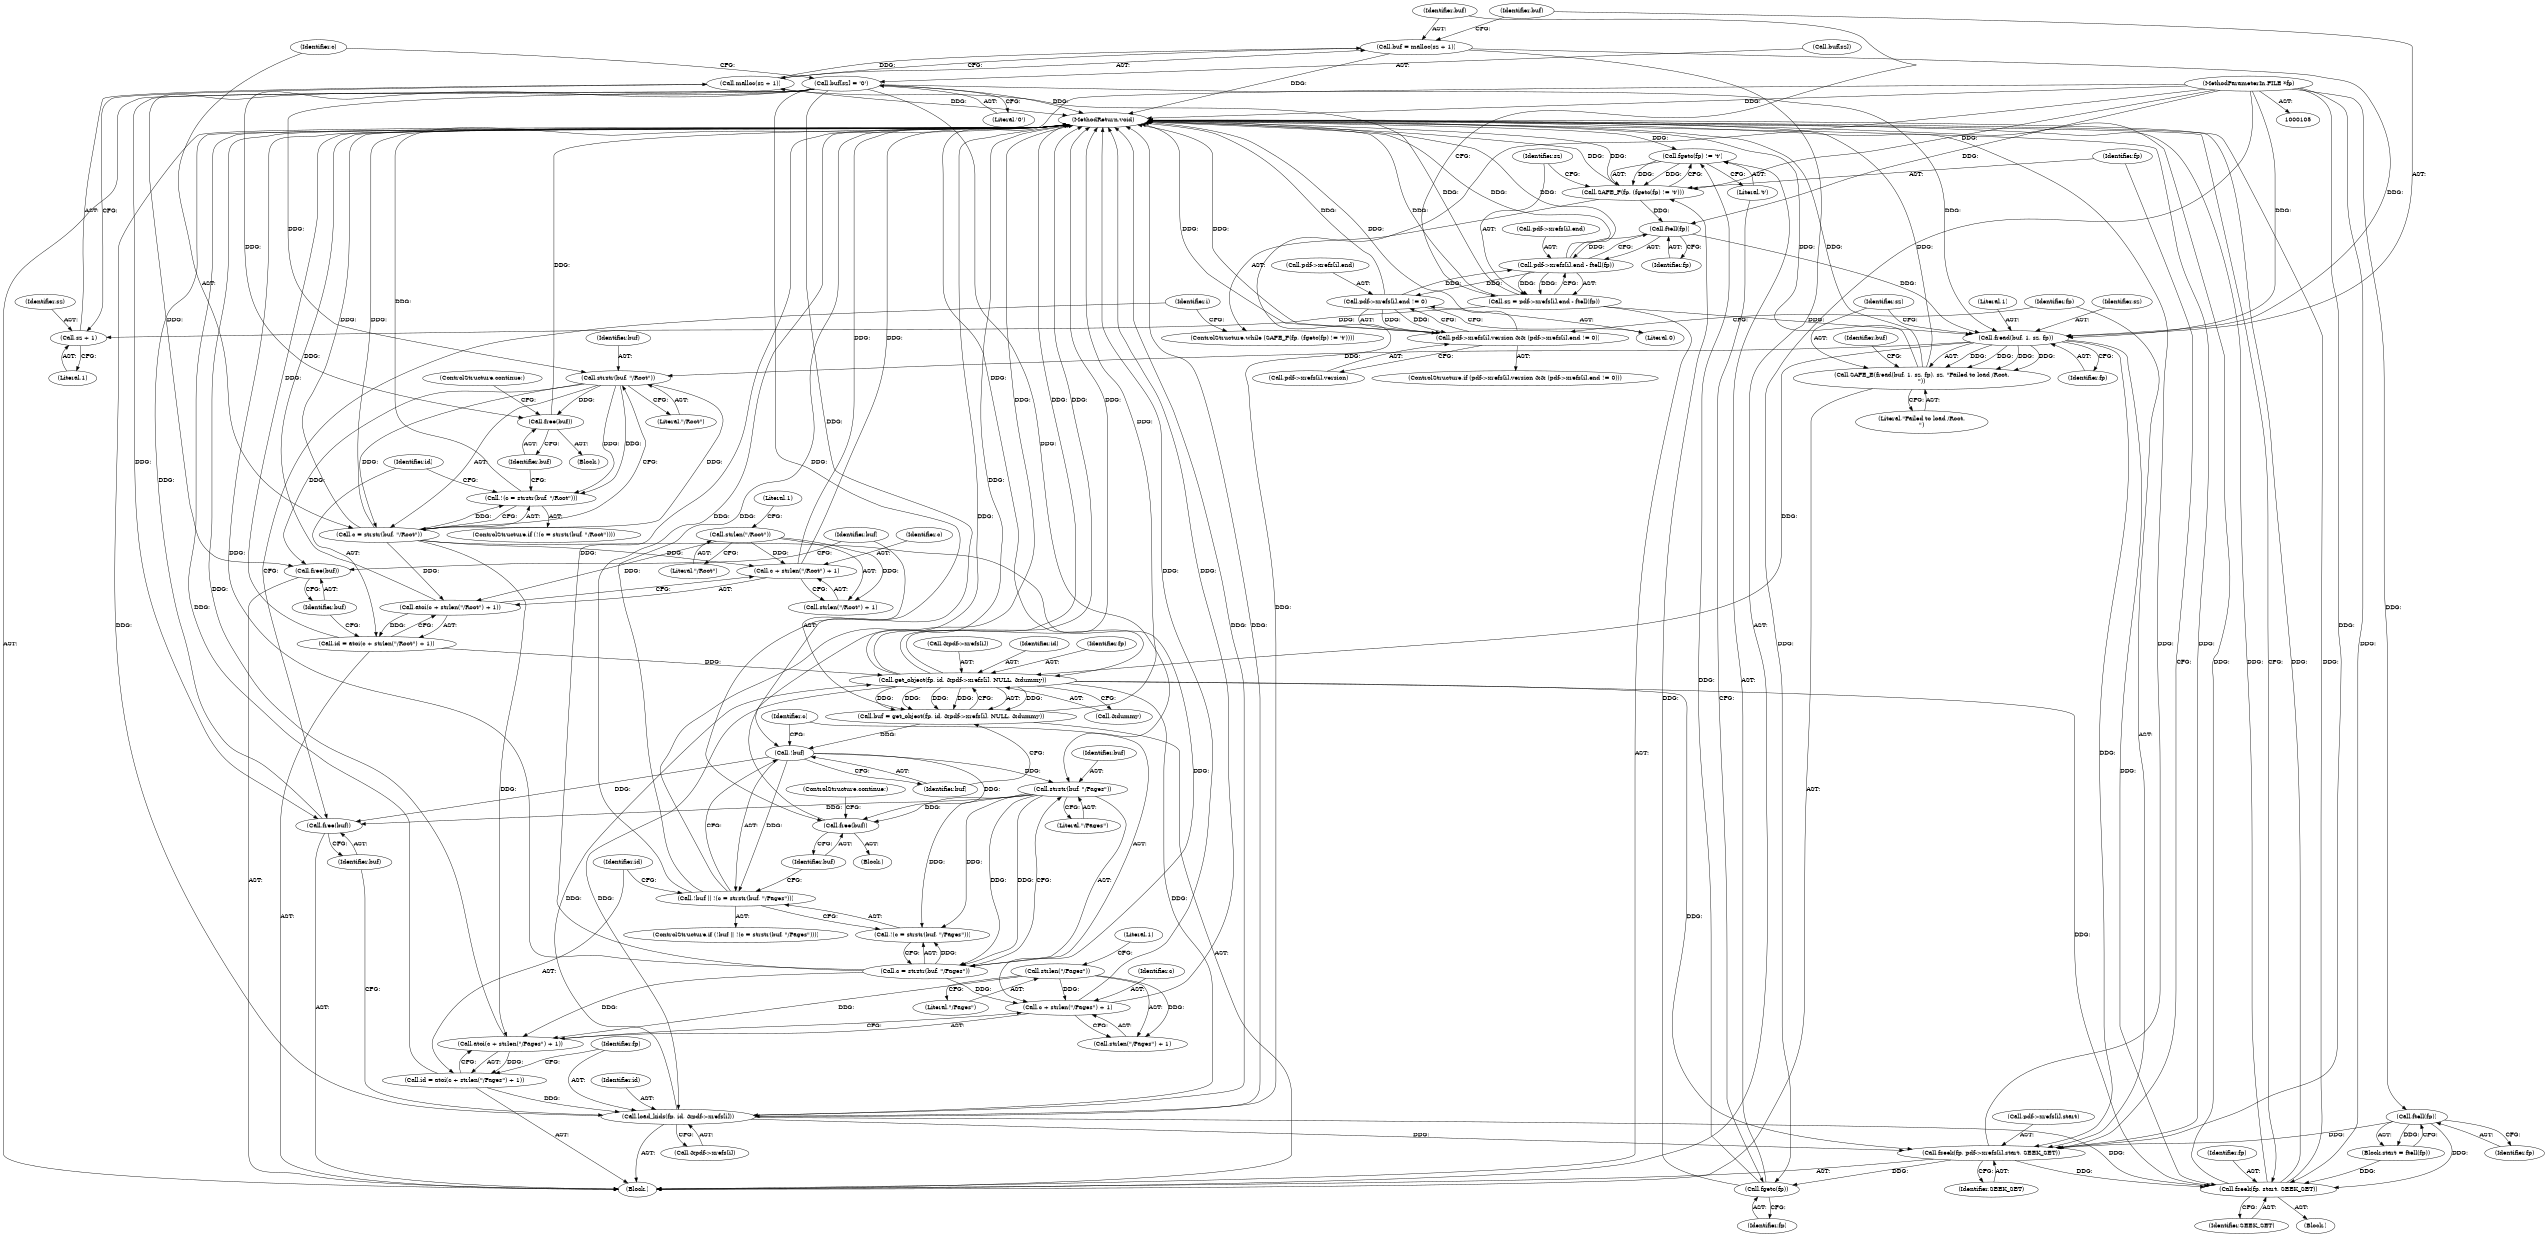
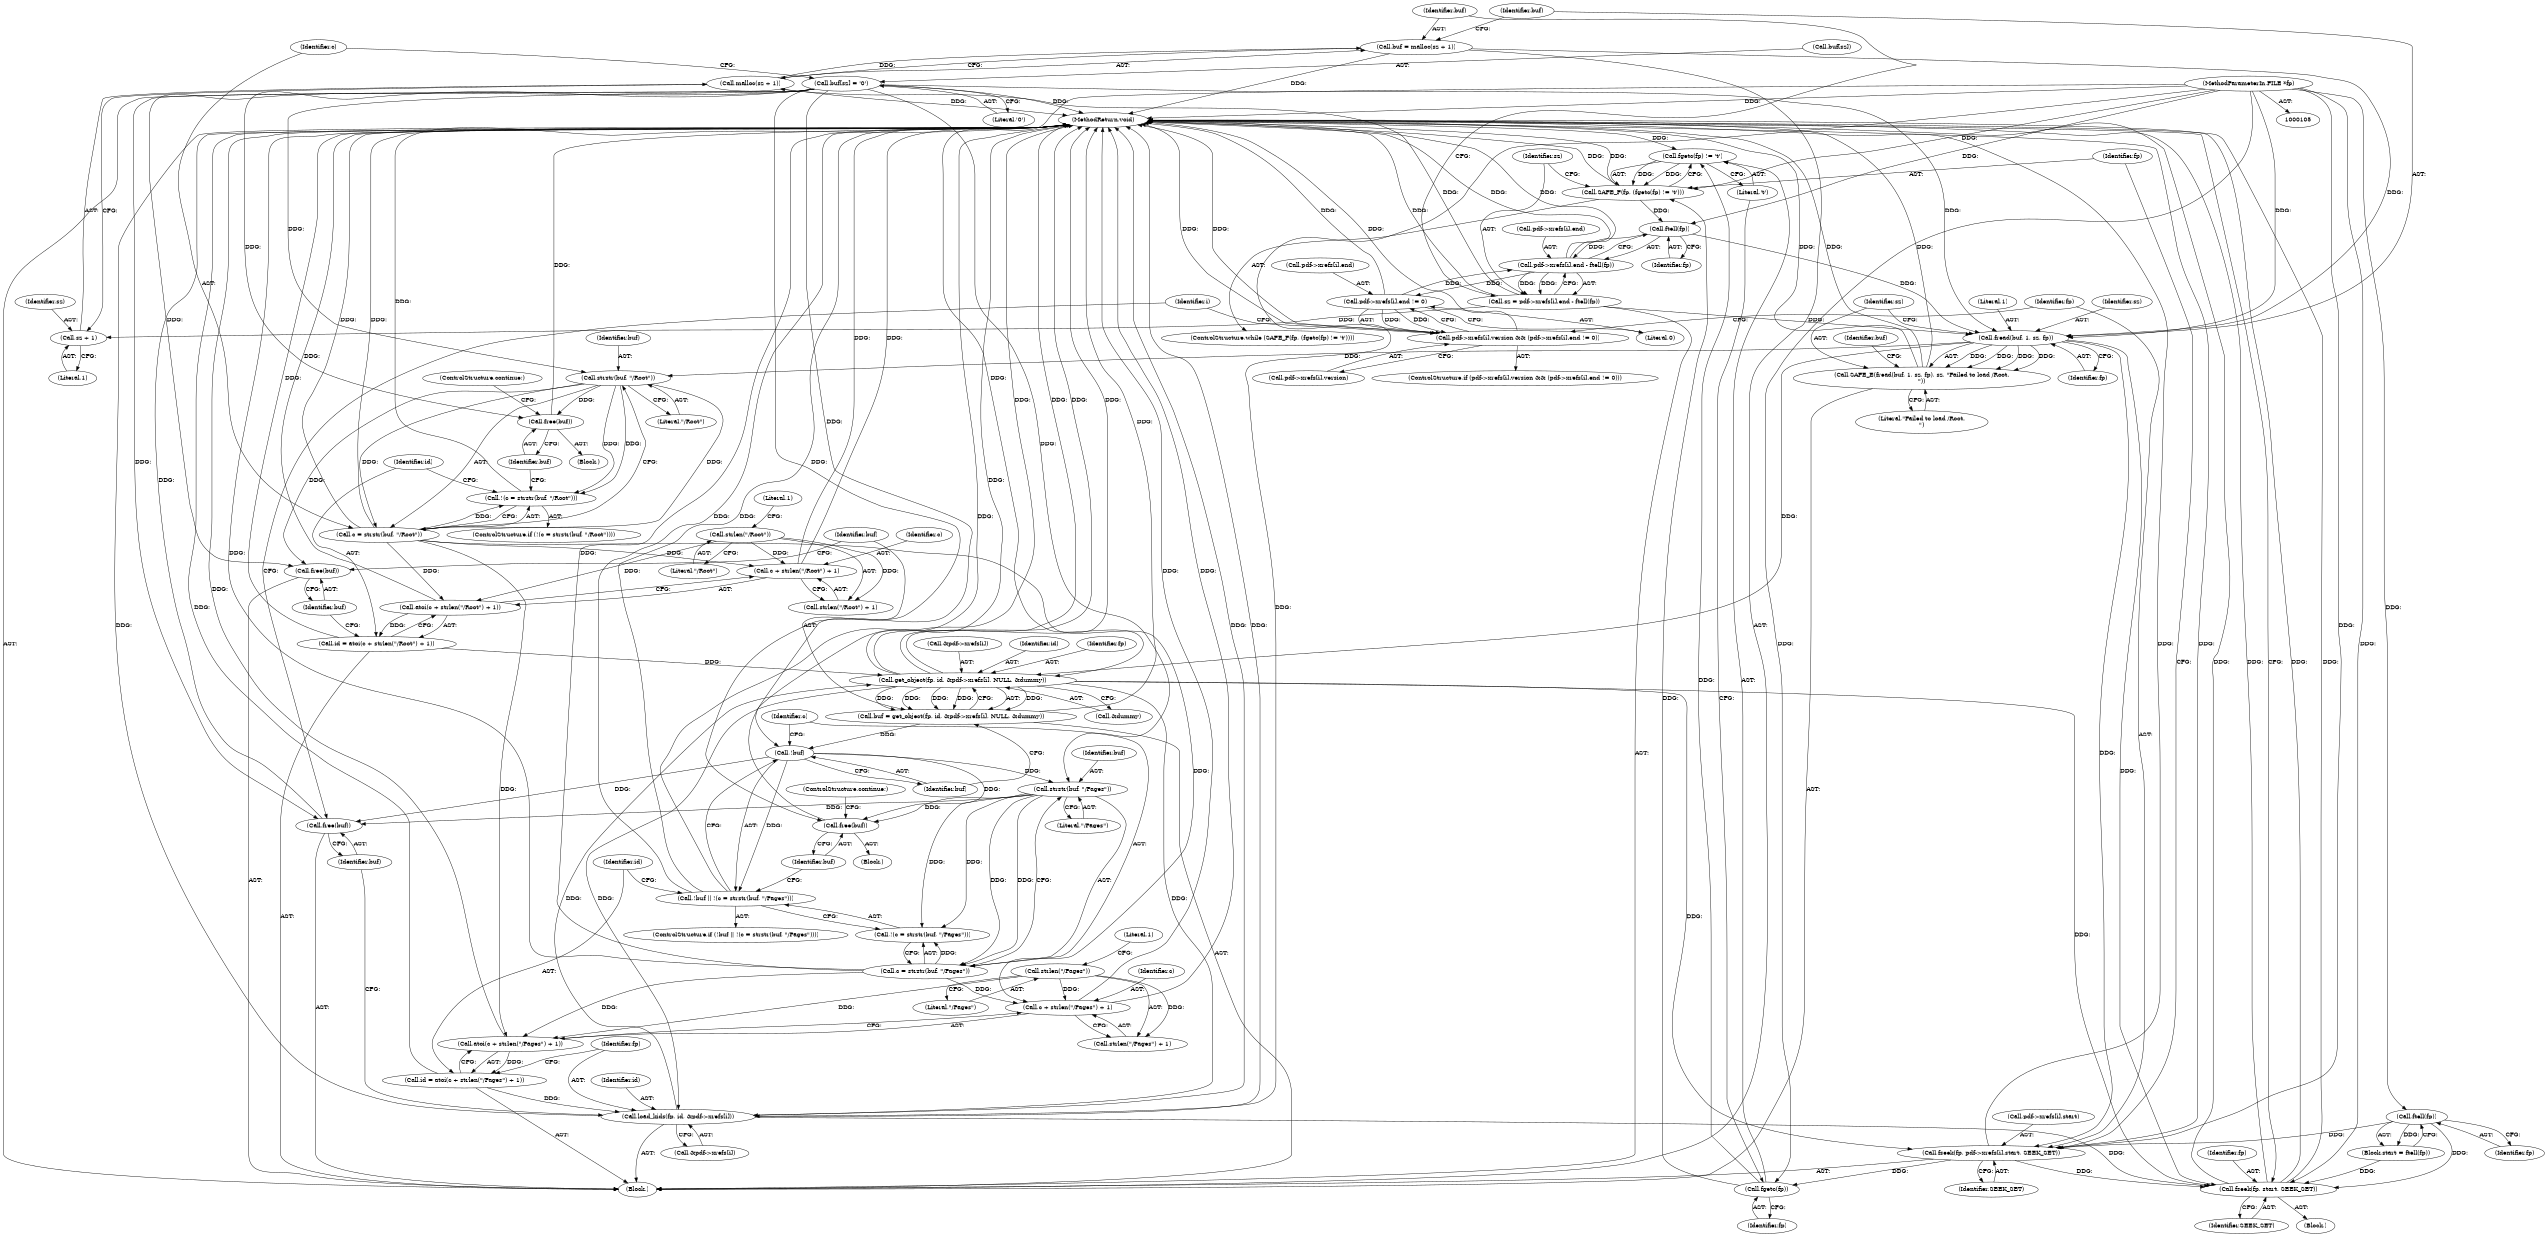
(1208, 322) -> (1318, 327)
(1325, 1135) -> none
